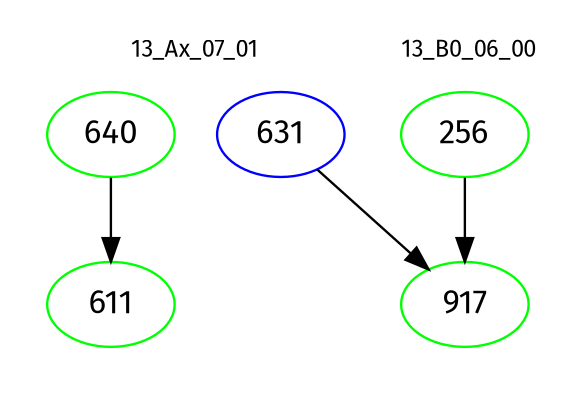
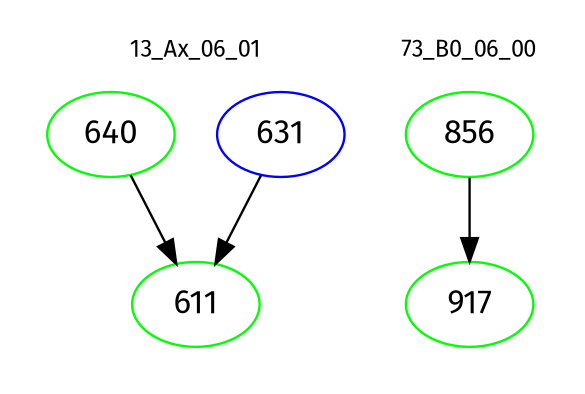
(196, 51) -> (196, 51)
(470, 51) -> (470, 51)
(465, 135) -> (470, 135)
(348, 197) -> (244, 209)
